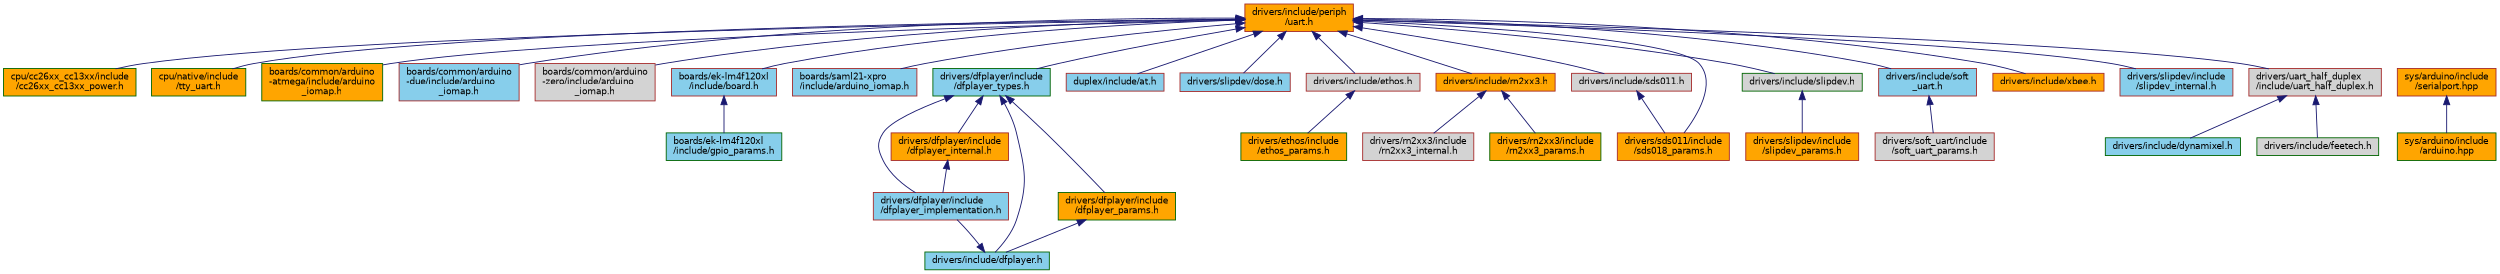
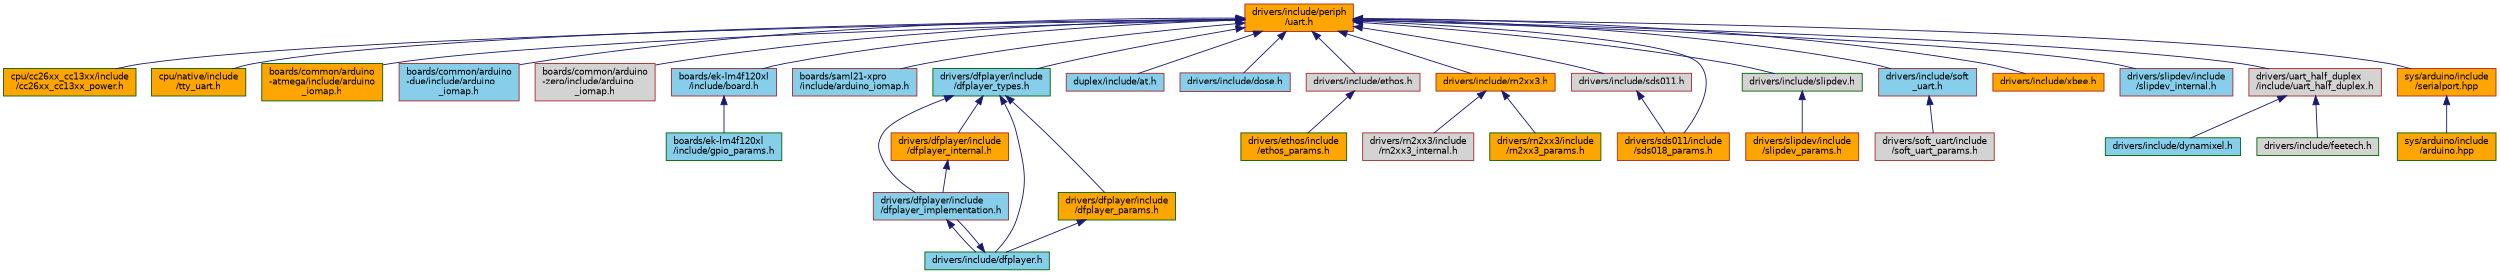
none -> (1888, 30)
(1235, 82) -> (1235, 82)
none -> (964, 240)
